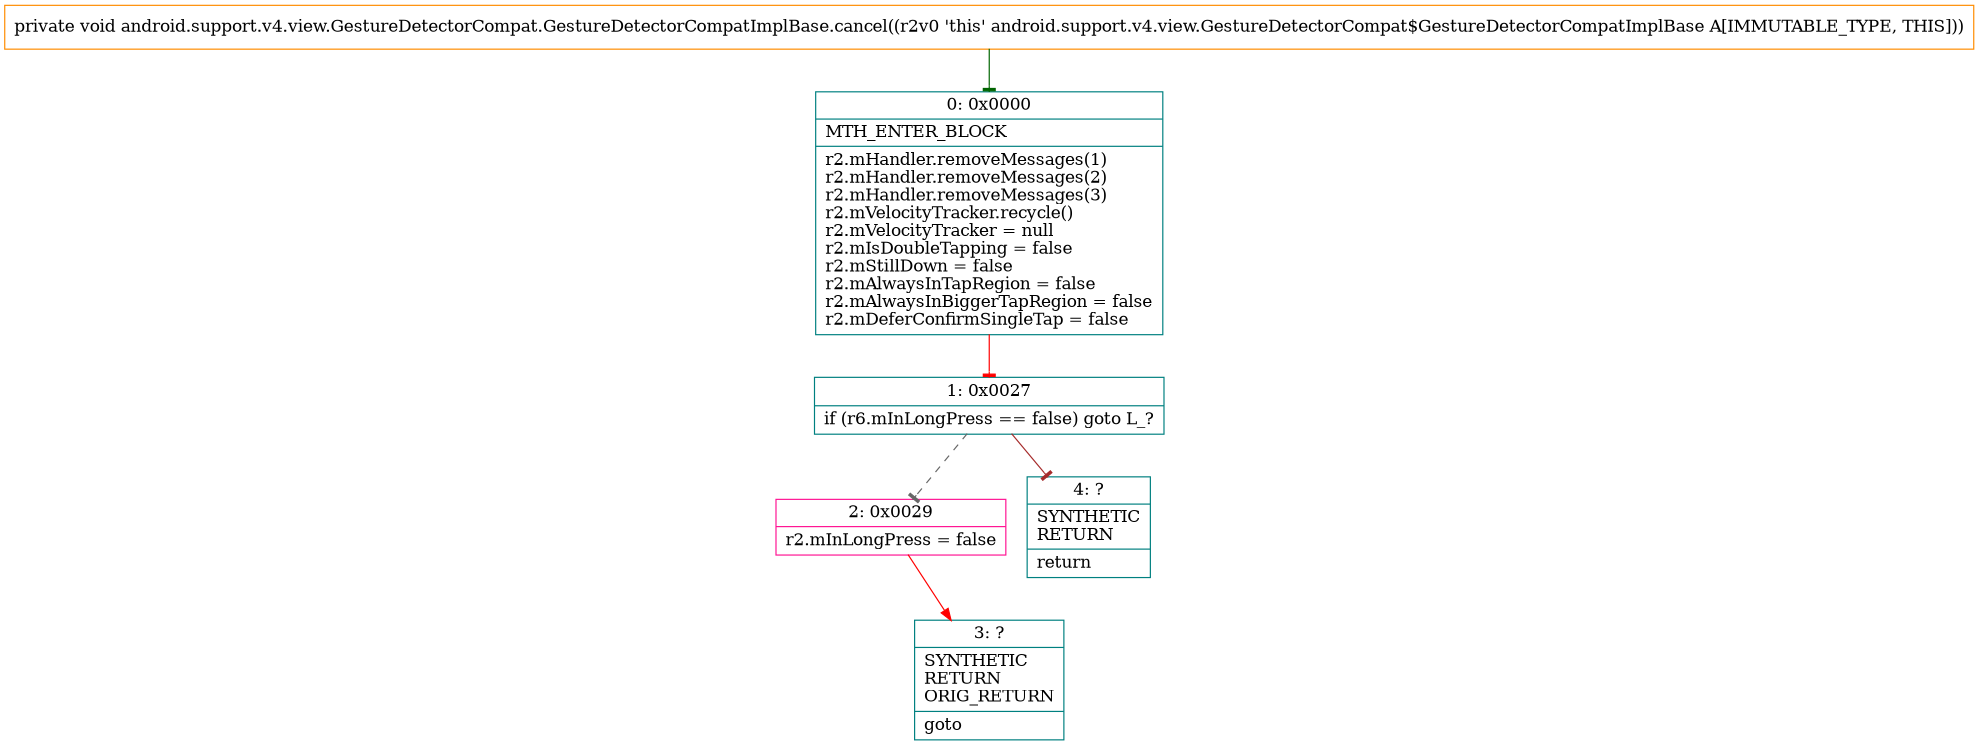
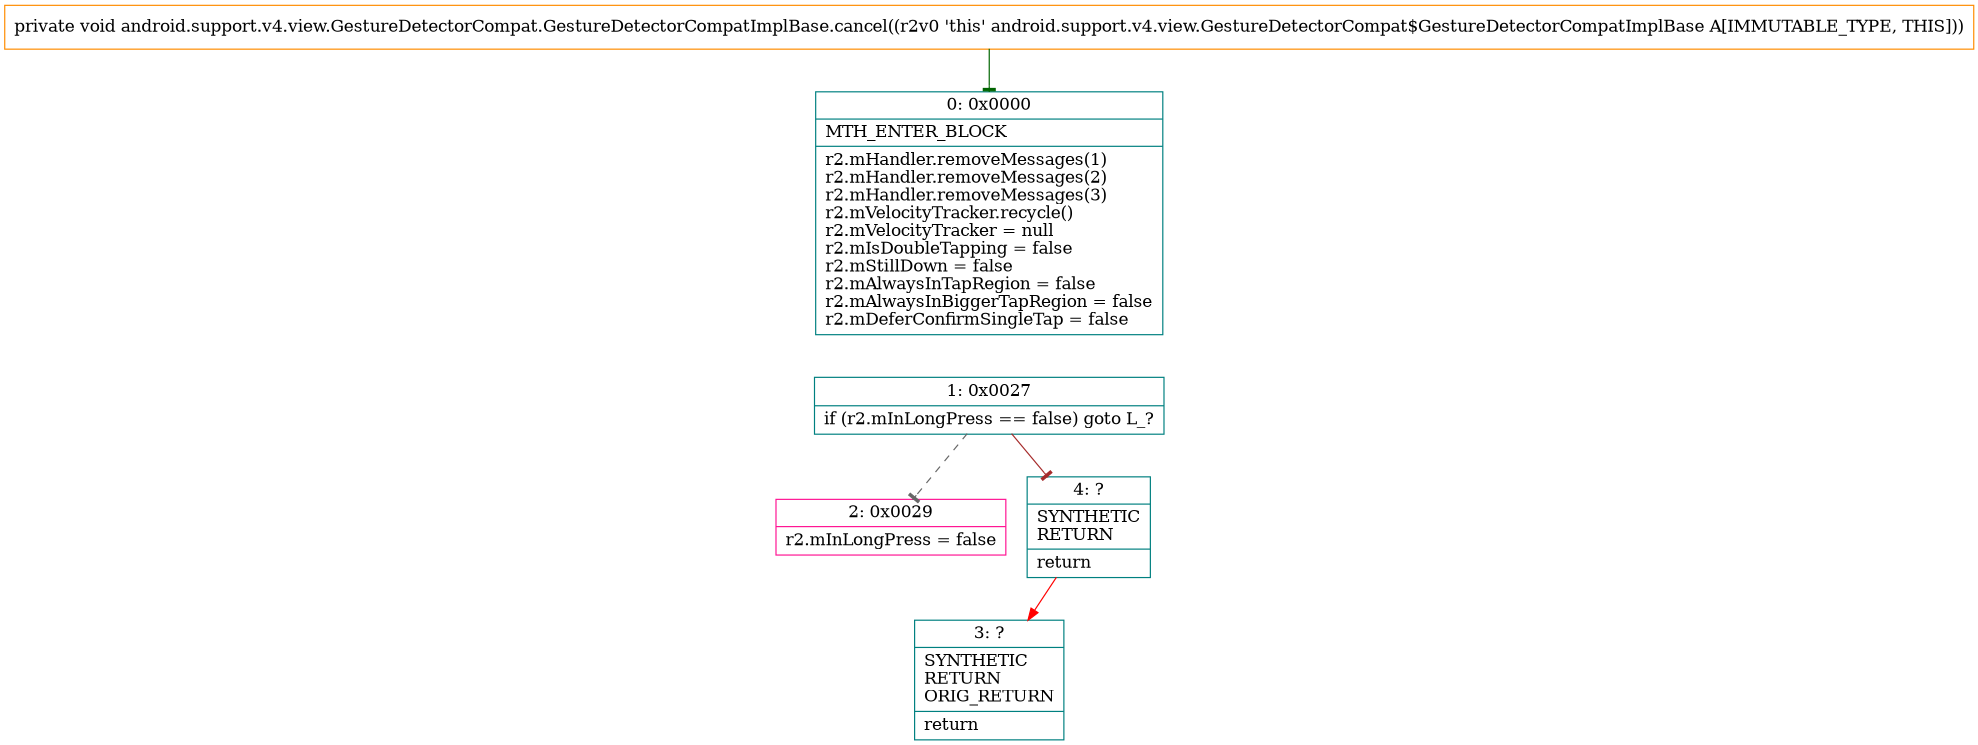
(989, 353) -> none
(989, 419) -> (989, 419)
(926, 582) -> (1046, 594)
(943, 725) -> (951, 725)
